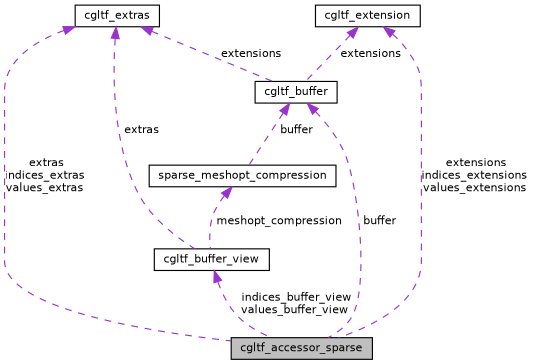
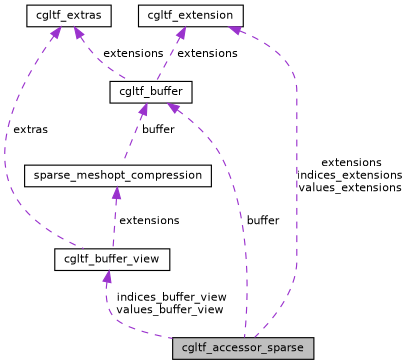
(278, 222) -> (148, 222)
(5, 256) -> none
